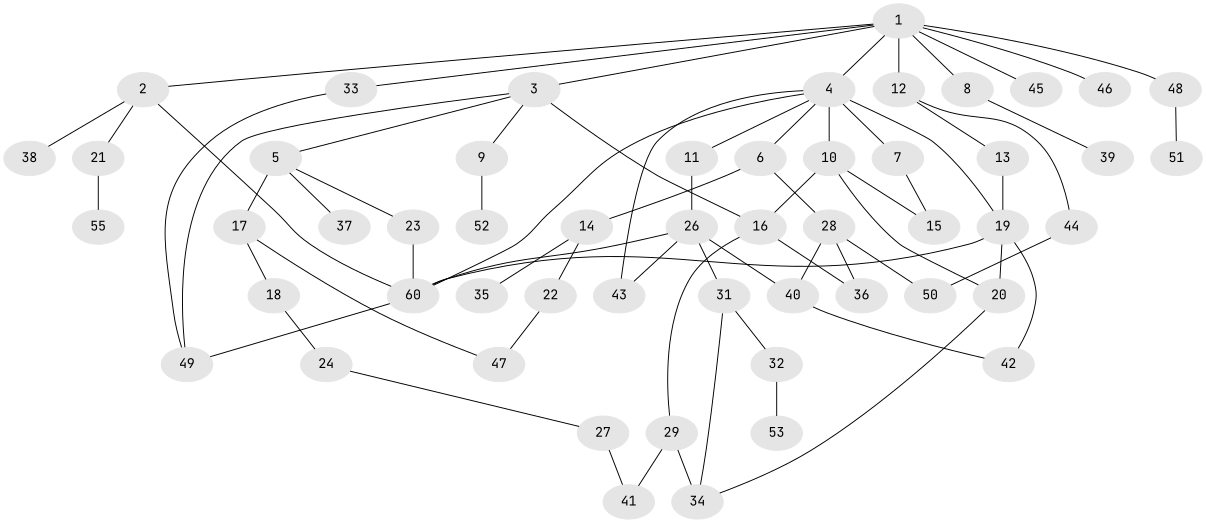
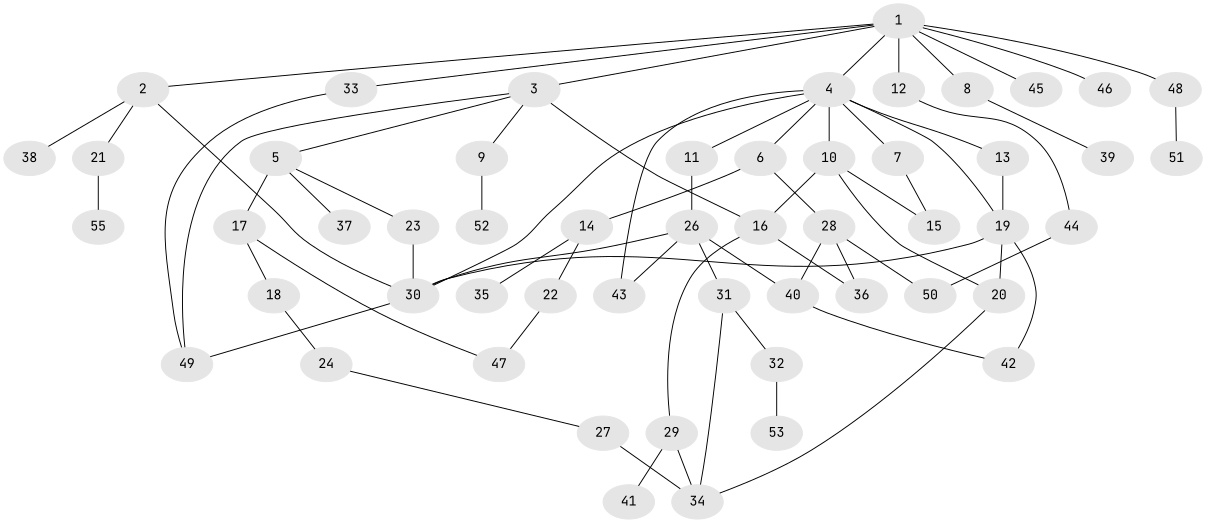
(951, 124) -> (916, 125)
(413, 296) -> (413, 296)
(616, 467) -> (644, 463)
